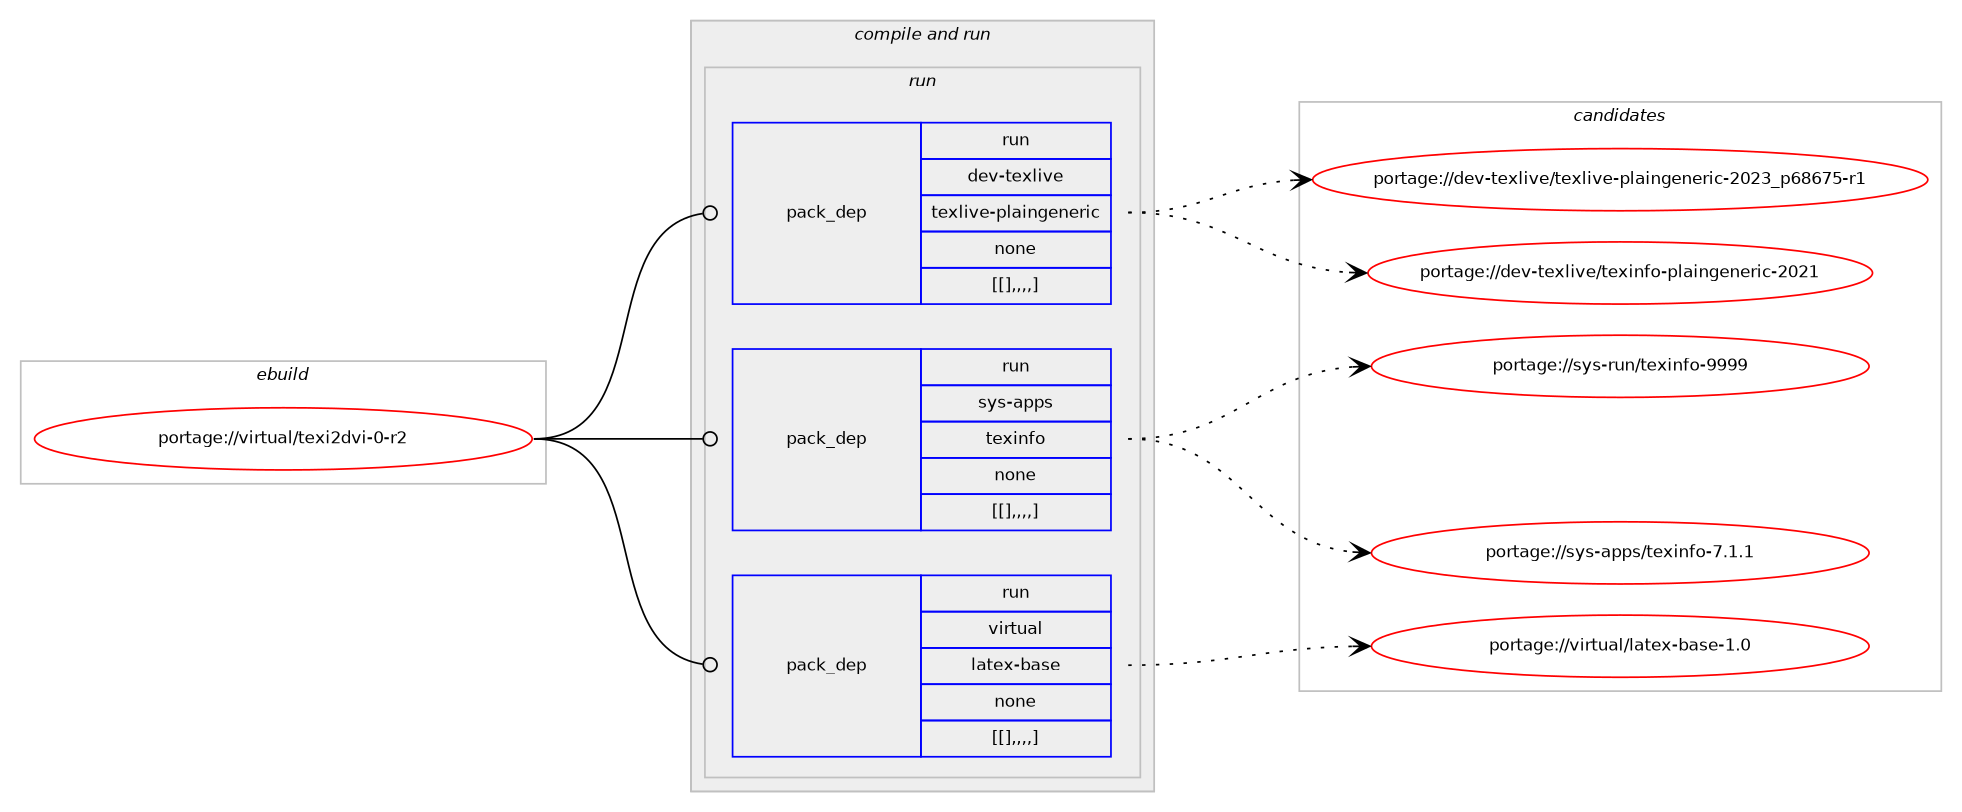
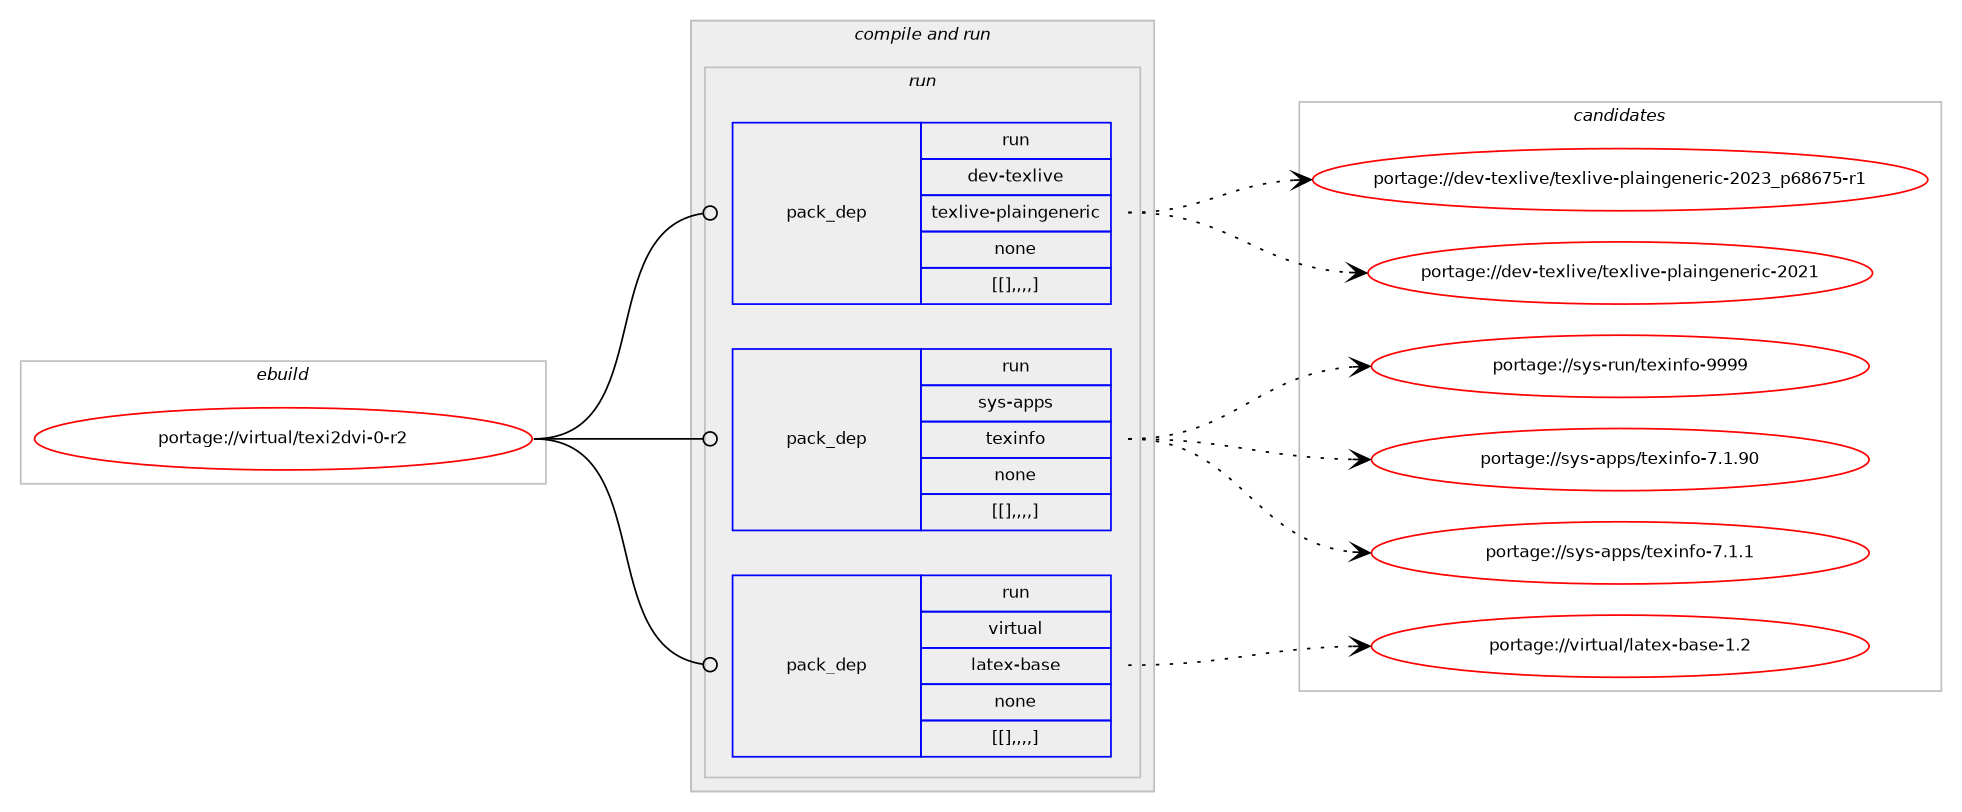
(1620, 273) -> (1620, 273)
none -> (1620, 460)
(1620, 646) -> (1620, 646)
